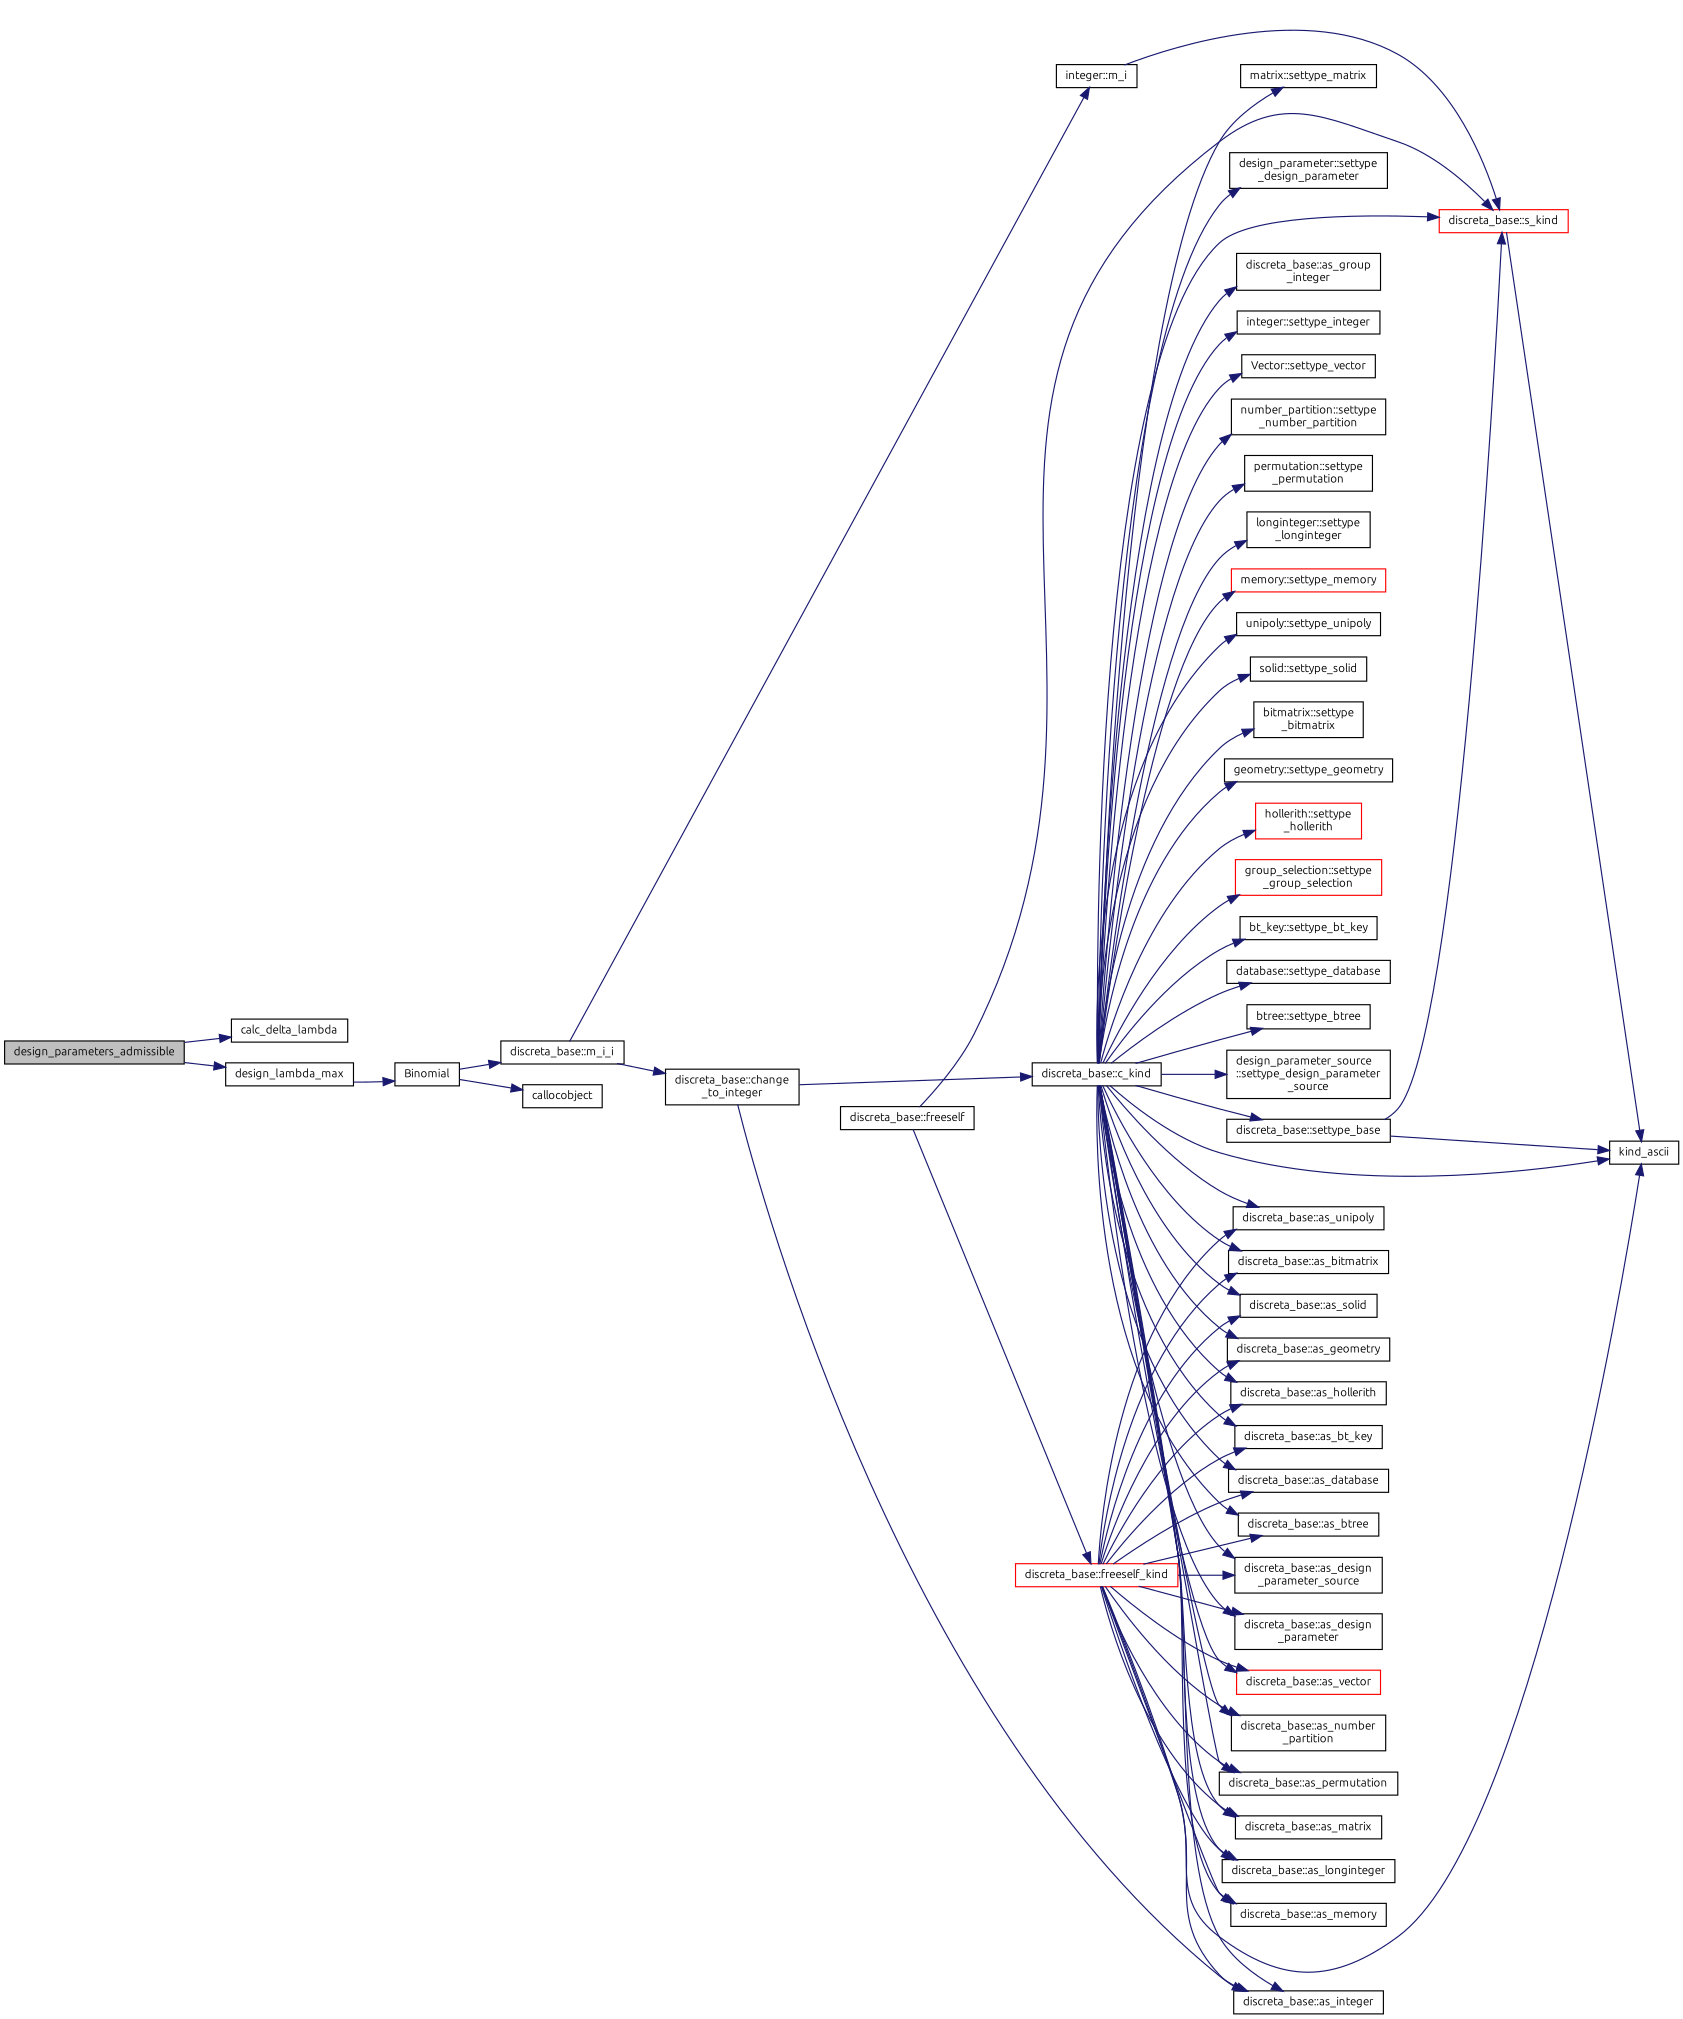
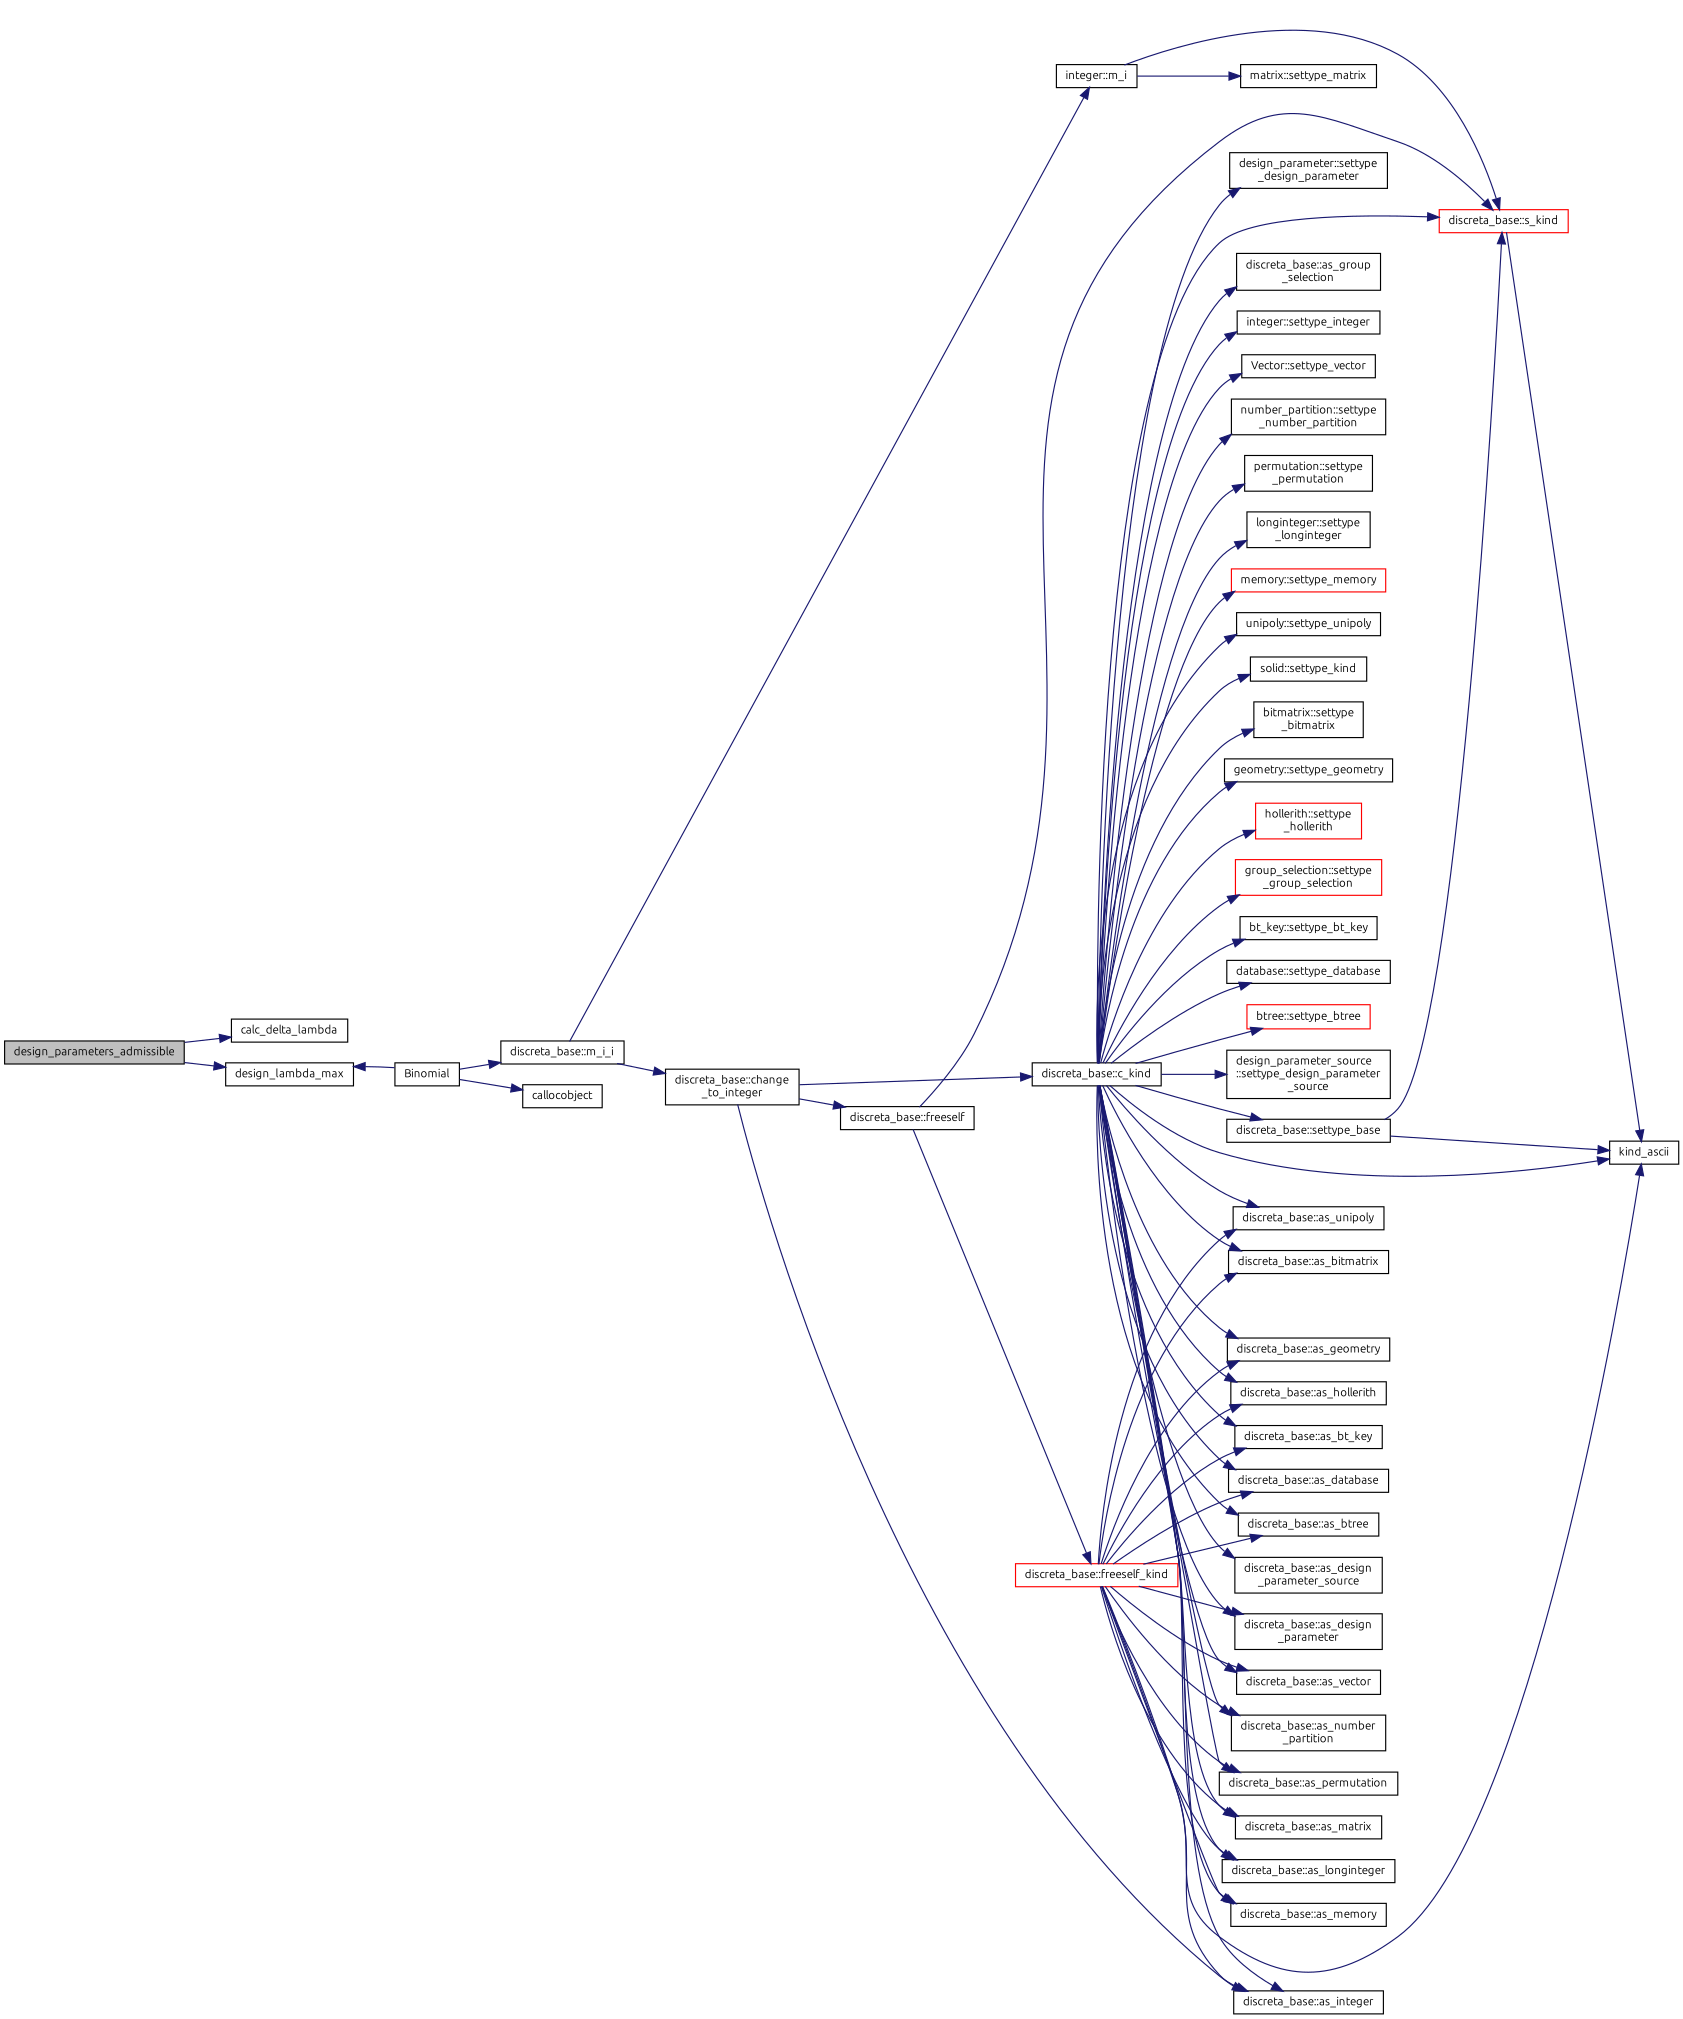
(1309, 272) -> (1309, 272)
(1130, 561) -> (1183, 76)
(1309, 669) -> (1309, 669)
(1309, 1017) -> (1309, 1017)
(368, 1082) -> (380, 1067)
none -> (816, 1102)
(1309, 1306) -> none
(1210, 1575) -> none
(1309, 1682) -> (1309, 1682)
